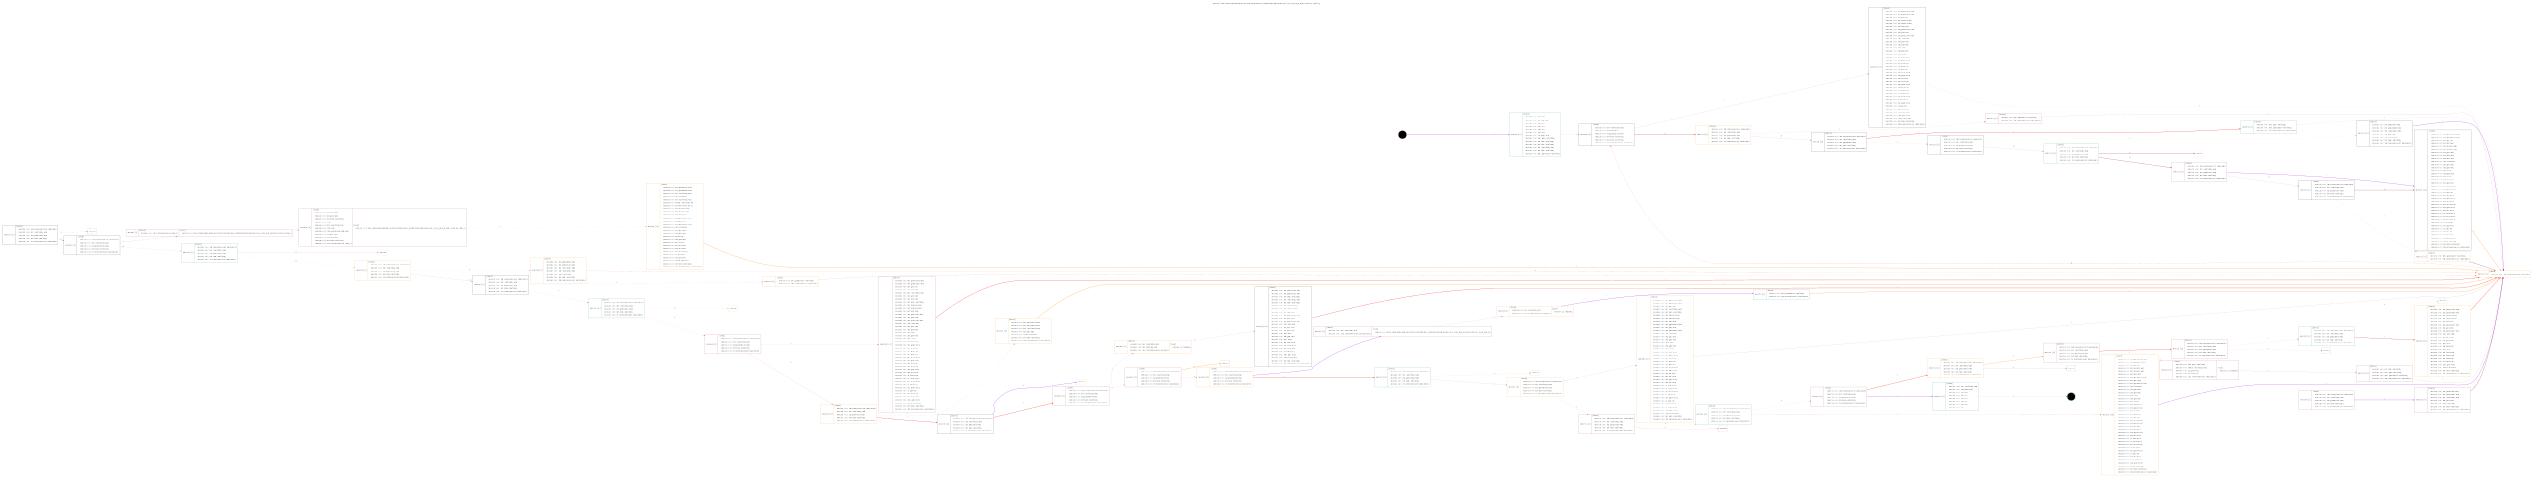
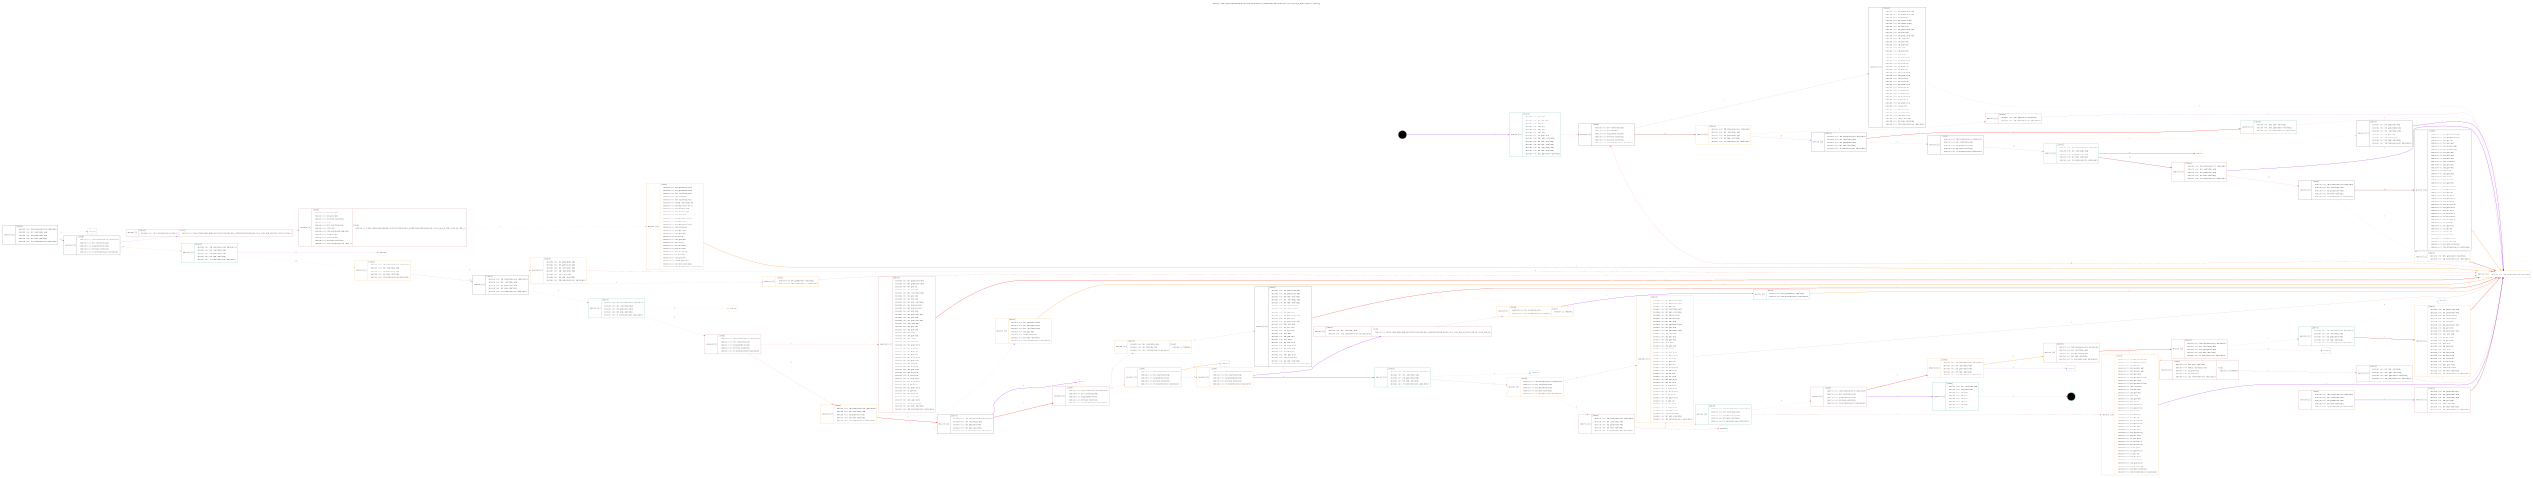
(2320, 177) -> (2413, 131)
